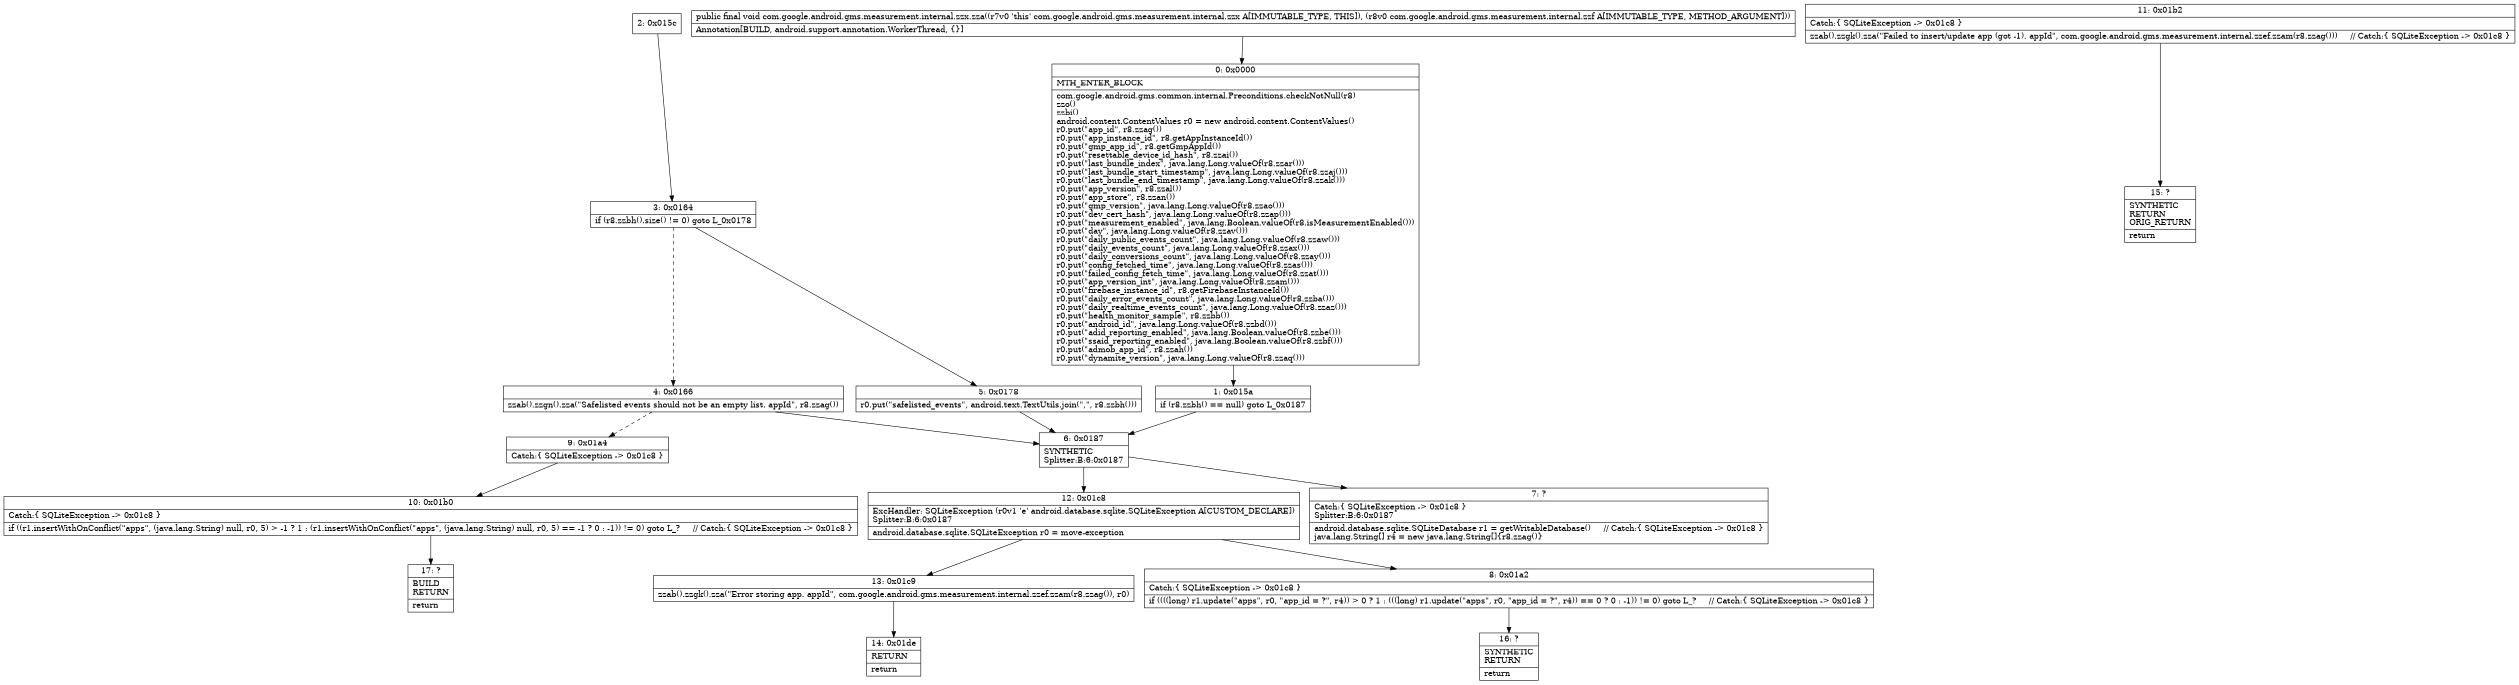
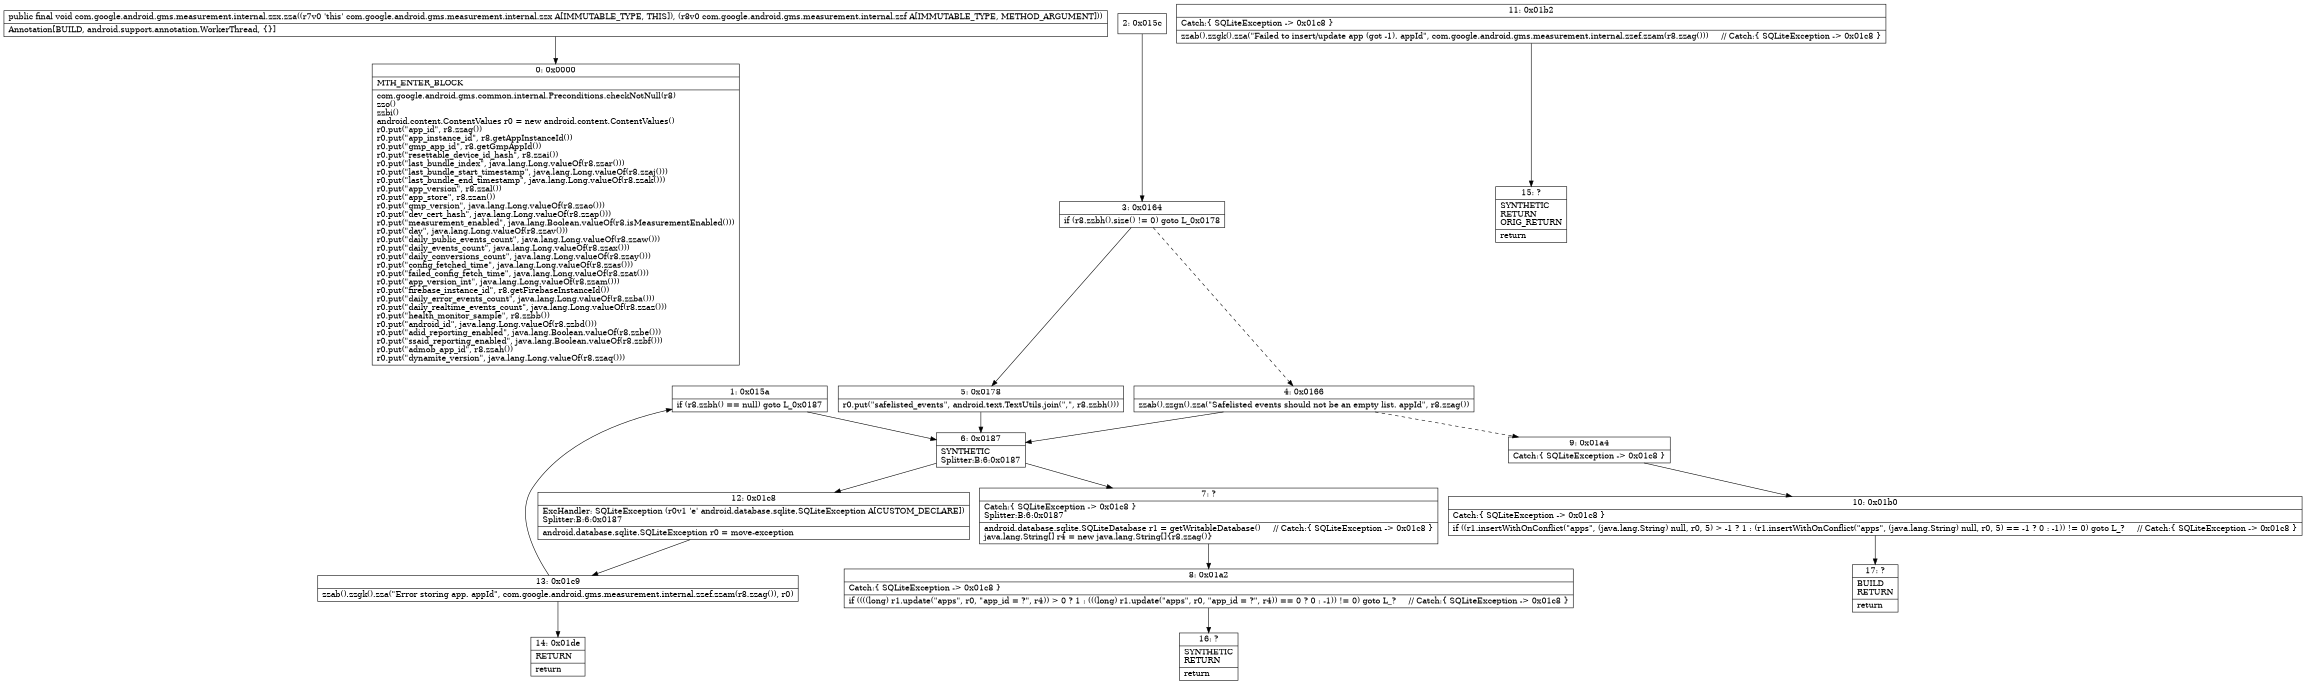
(1234, 373) -> (554, 464)
(1306, 554) -> (1209, 553)
